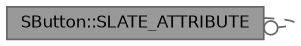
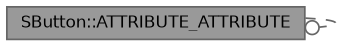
(135, 23) -> (156, 23)
